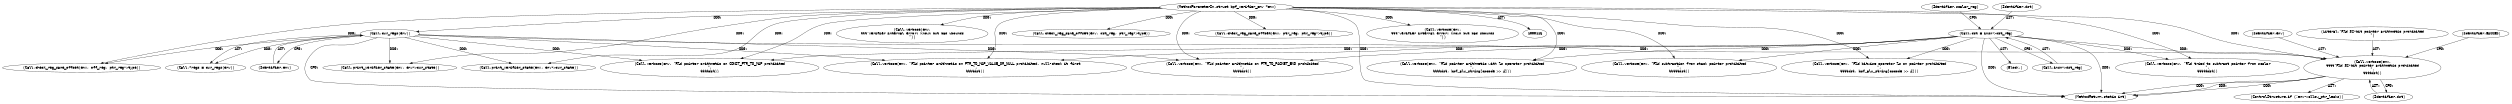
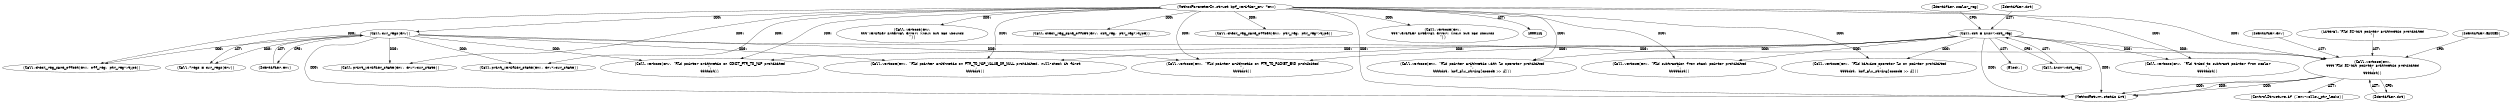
(315, 68) -> (315, 68)
